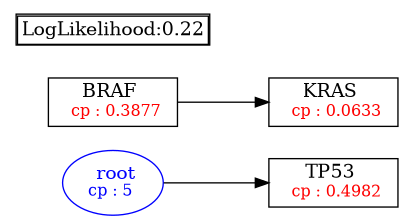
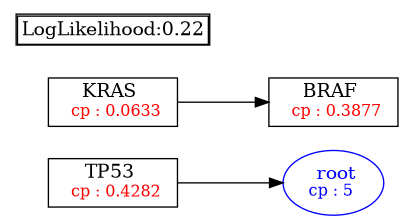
(216, 102) -> (216, 102)
(209, 183) -> (224, 183)
(337, 192) -> (116, 192)
